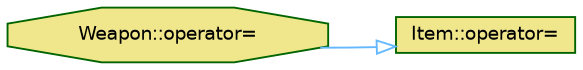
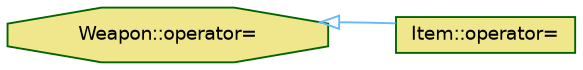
(348, 48) -> (368, 23)
